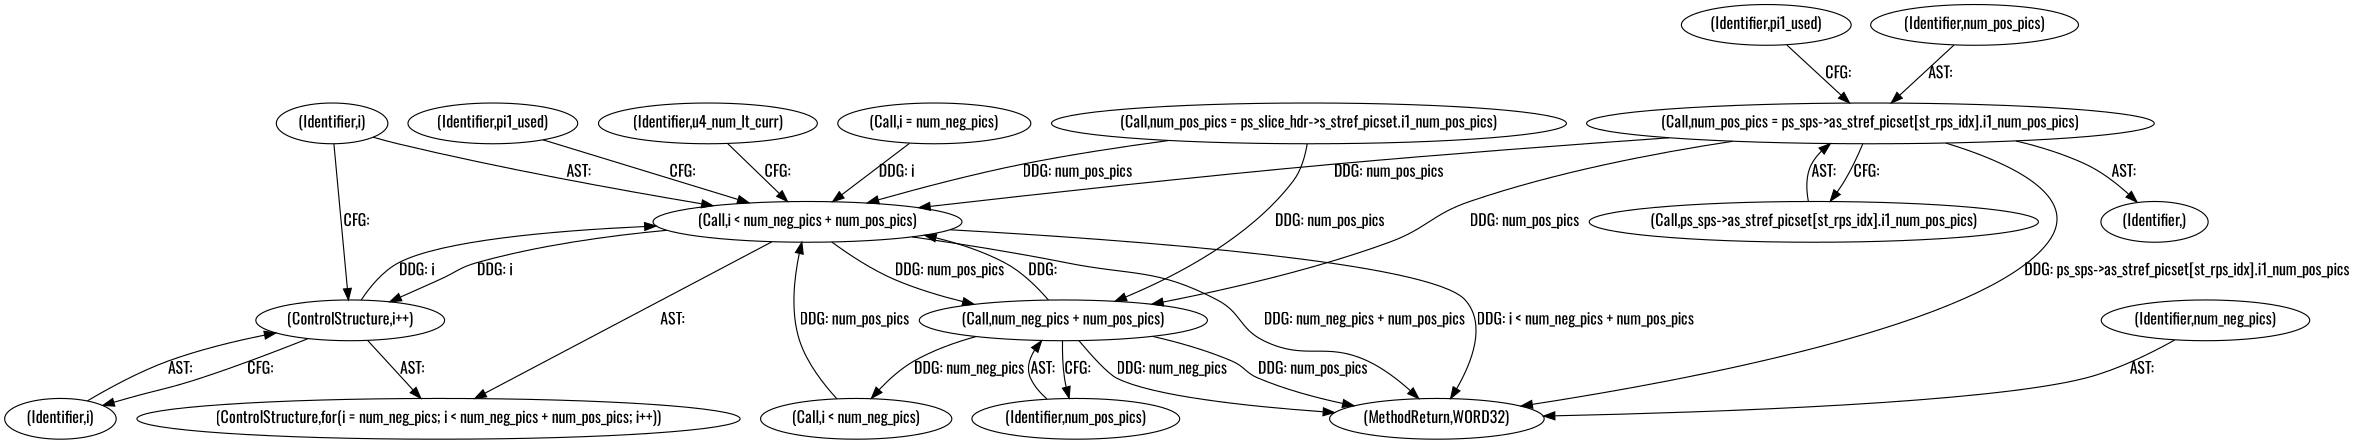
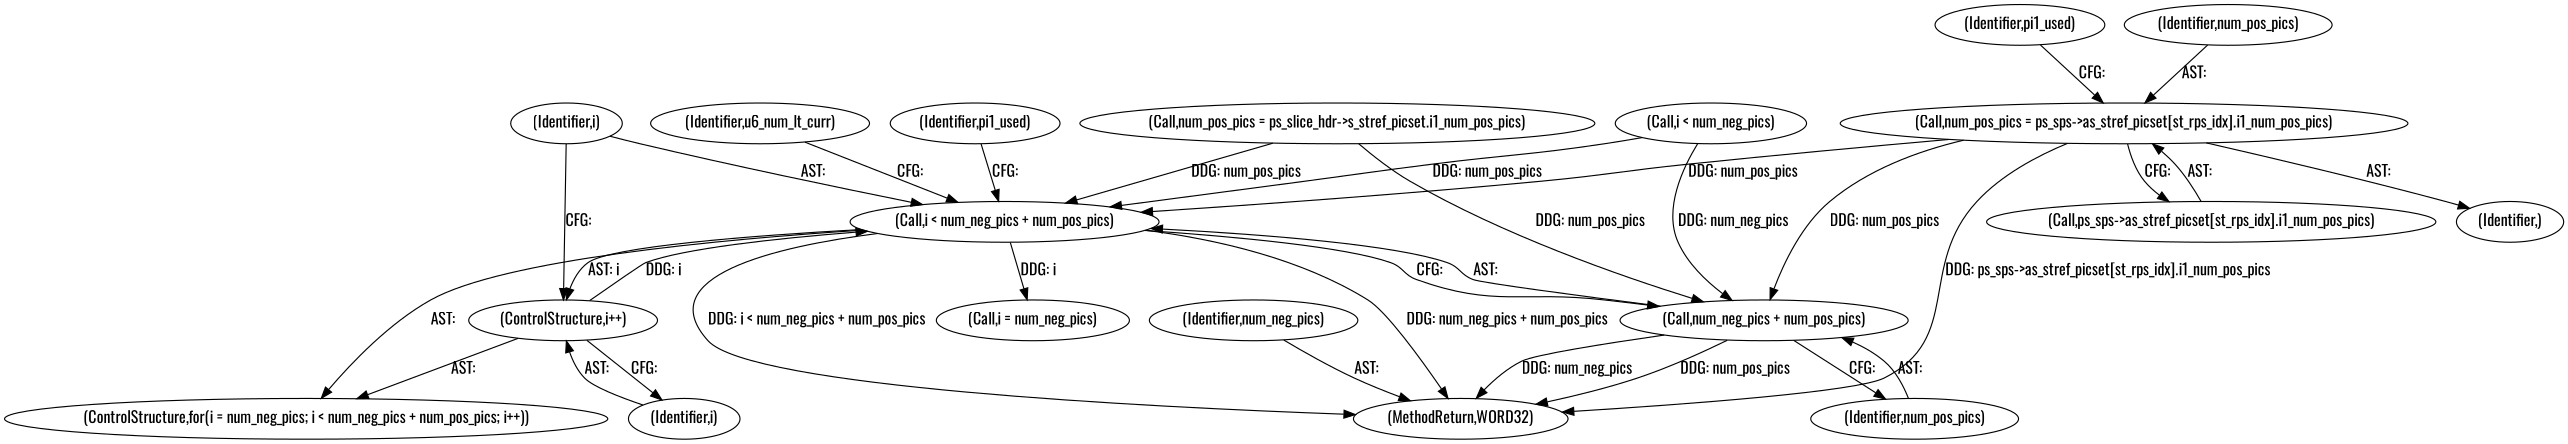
(708, 123) -> (760, 123)
(876, 169) -> (1017, 266)
(495, 271) -> (604, 271)
(950, 271) -> (1432, 271)
(1045, 271) -> (1487, 271)
(923, 356) -> (1674, 225)
